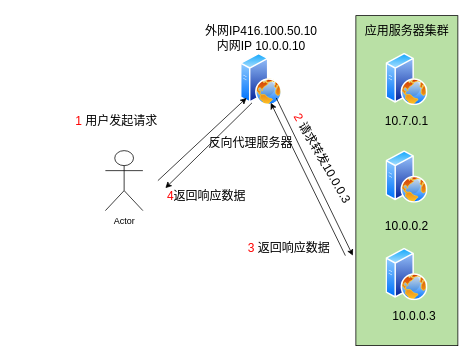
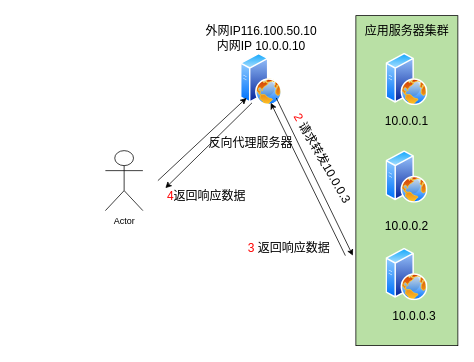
(261, 38) -> (261, 38)
(117, 120) -> none
(407, 120) -> (407, 120)
